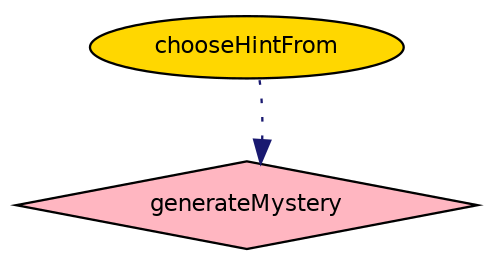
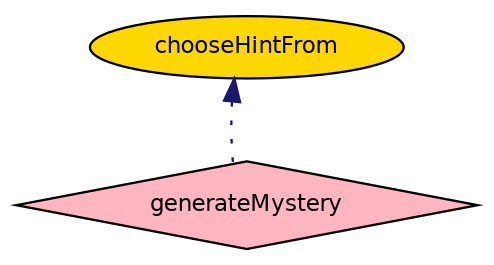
(262, 109) -> (231, 133)
